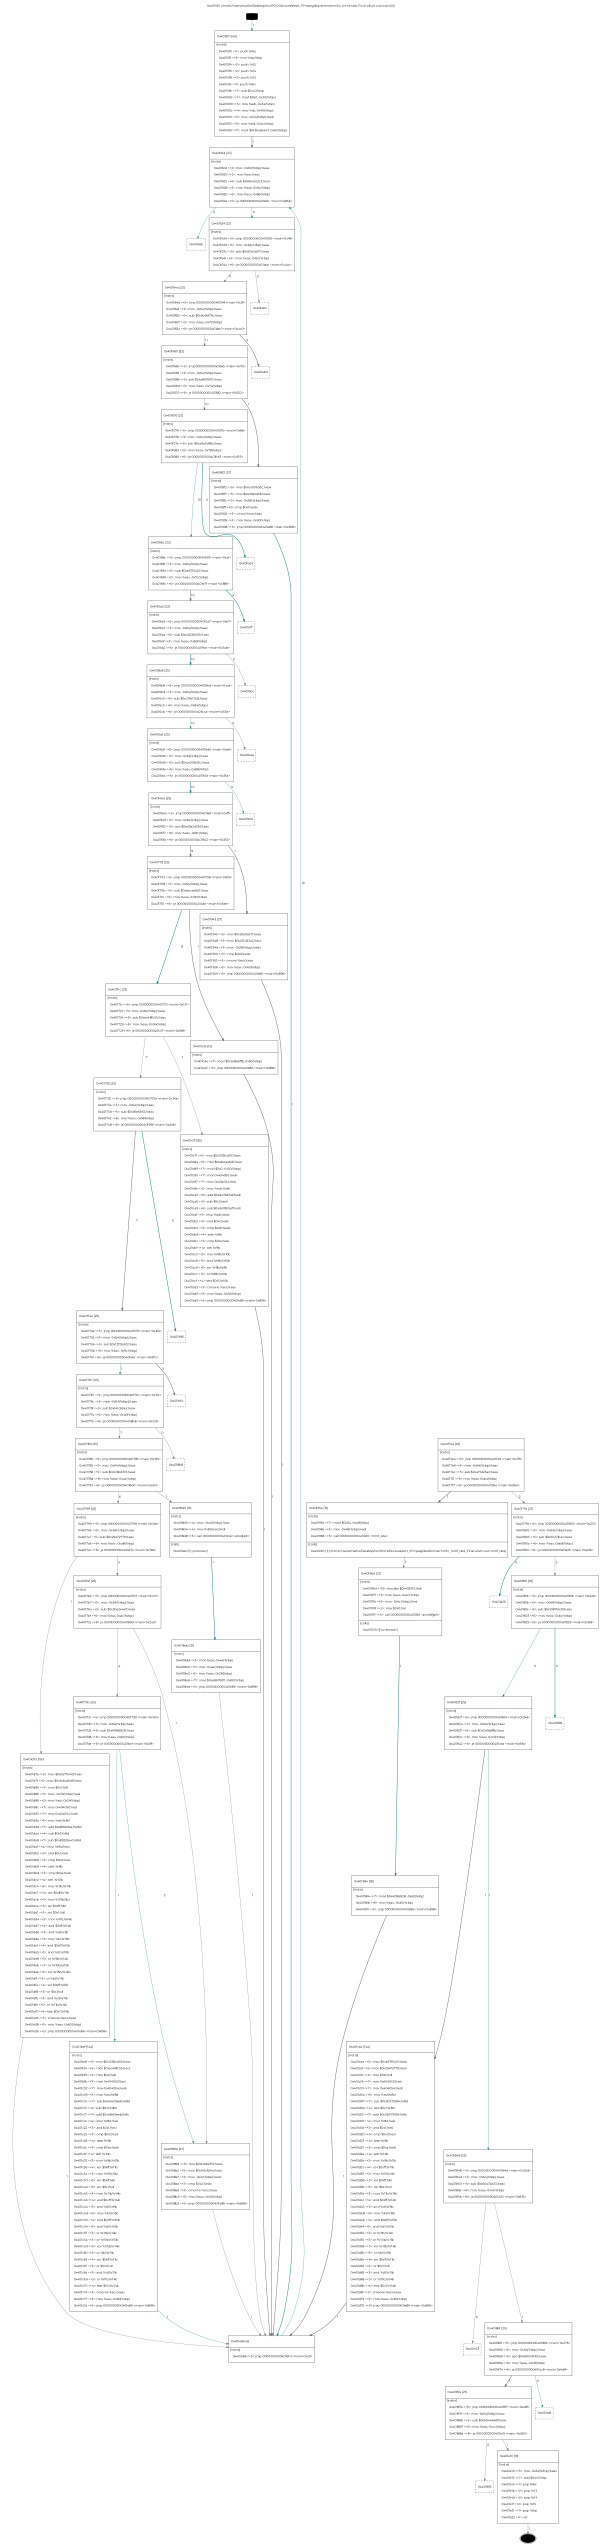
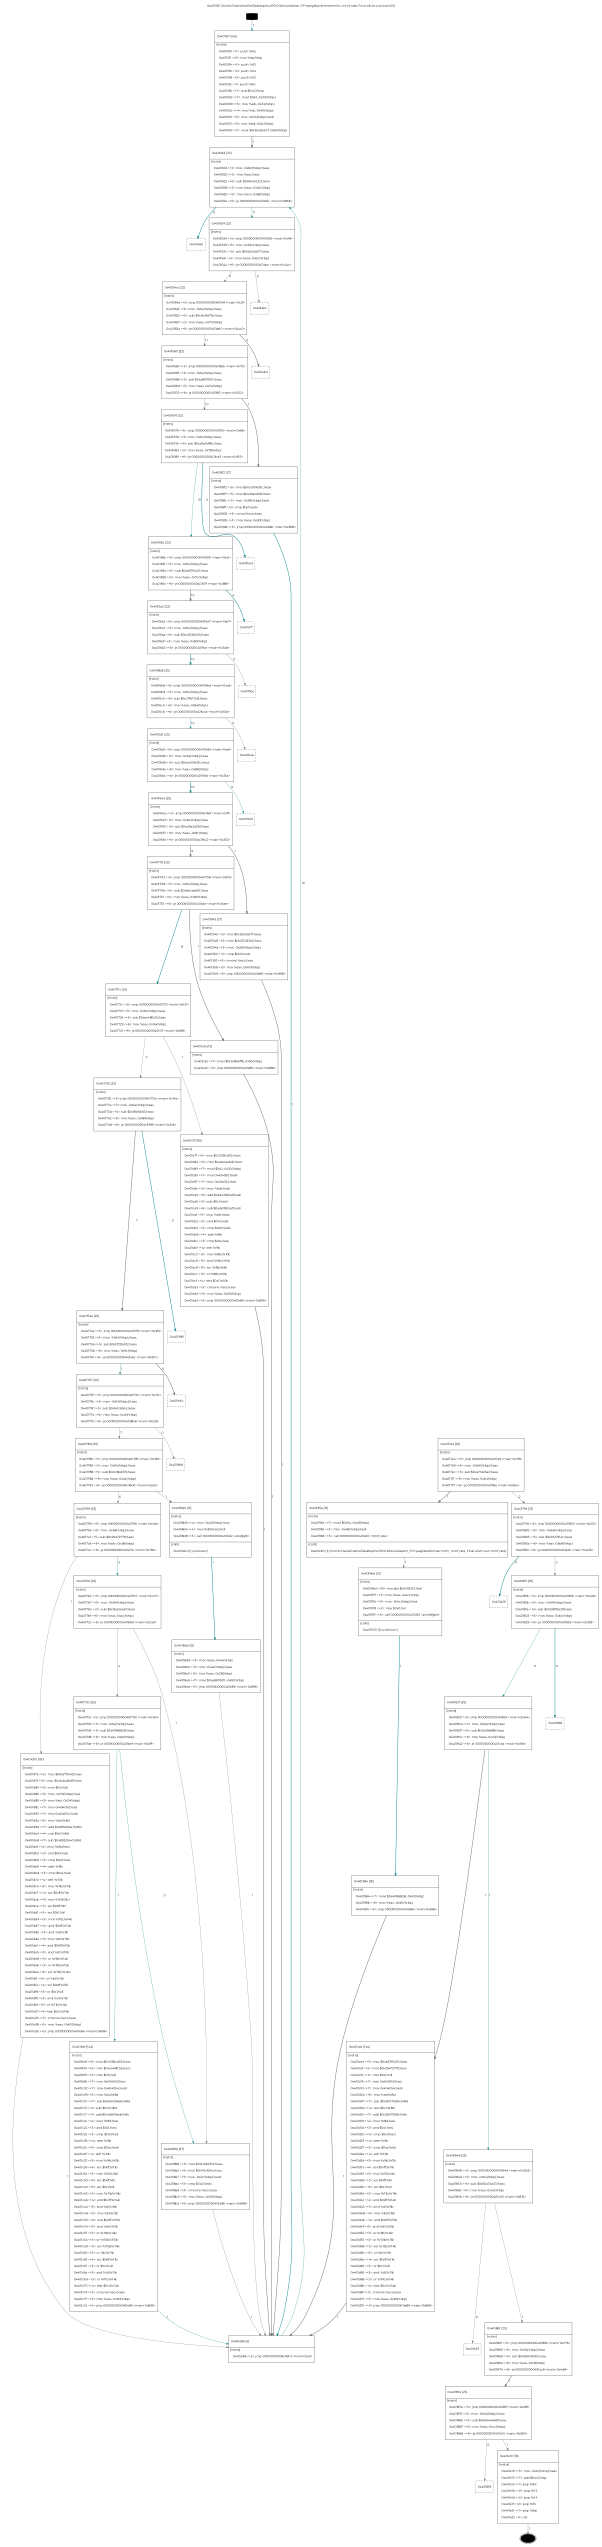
(205, 221) -> (205, 221)
(544, 2413) -> none
